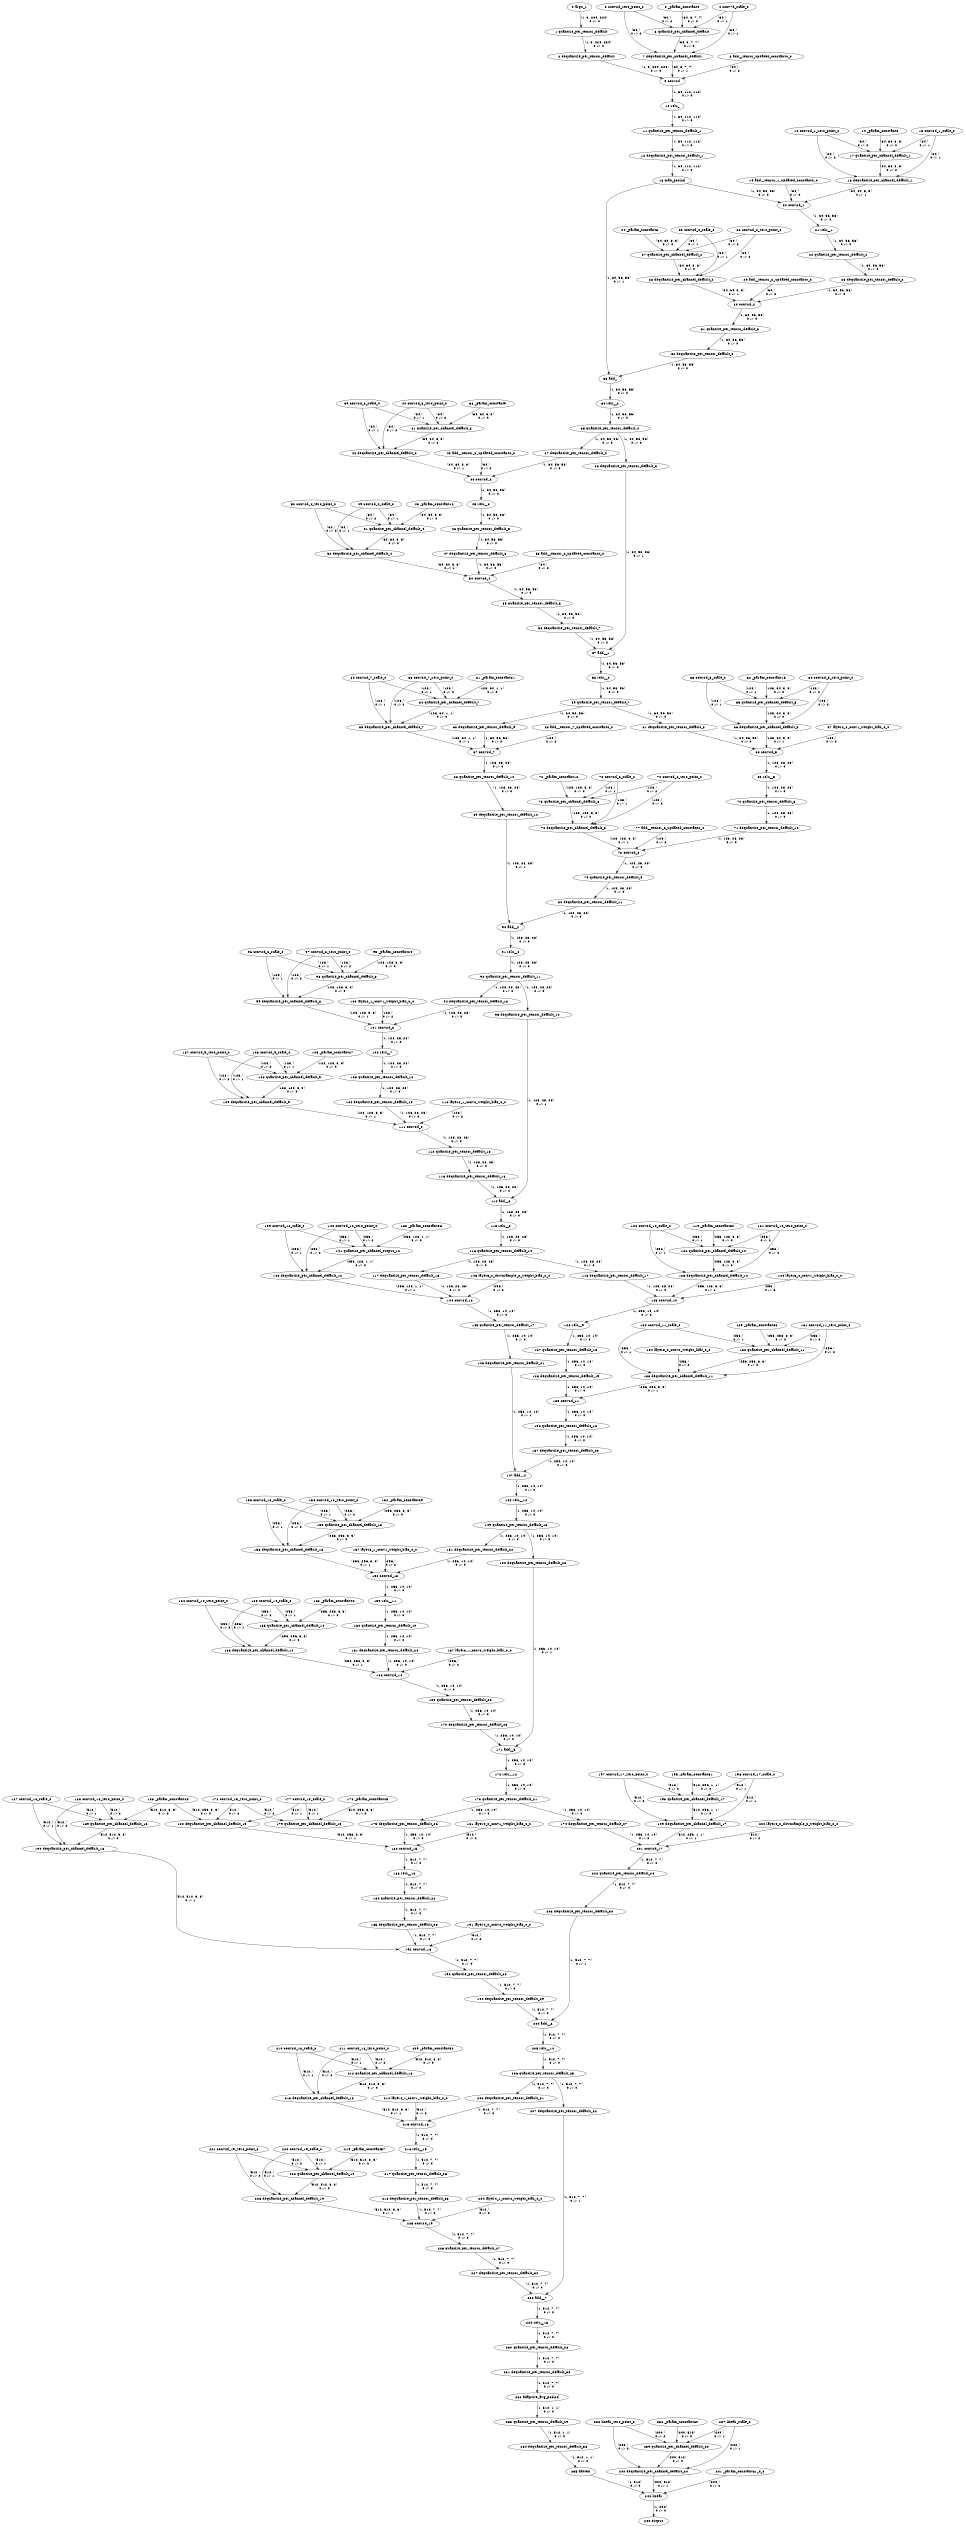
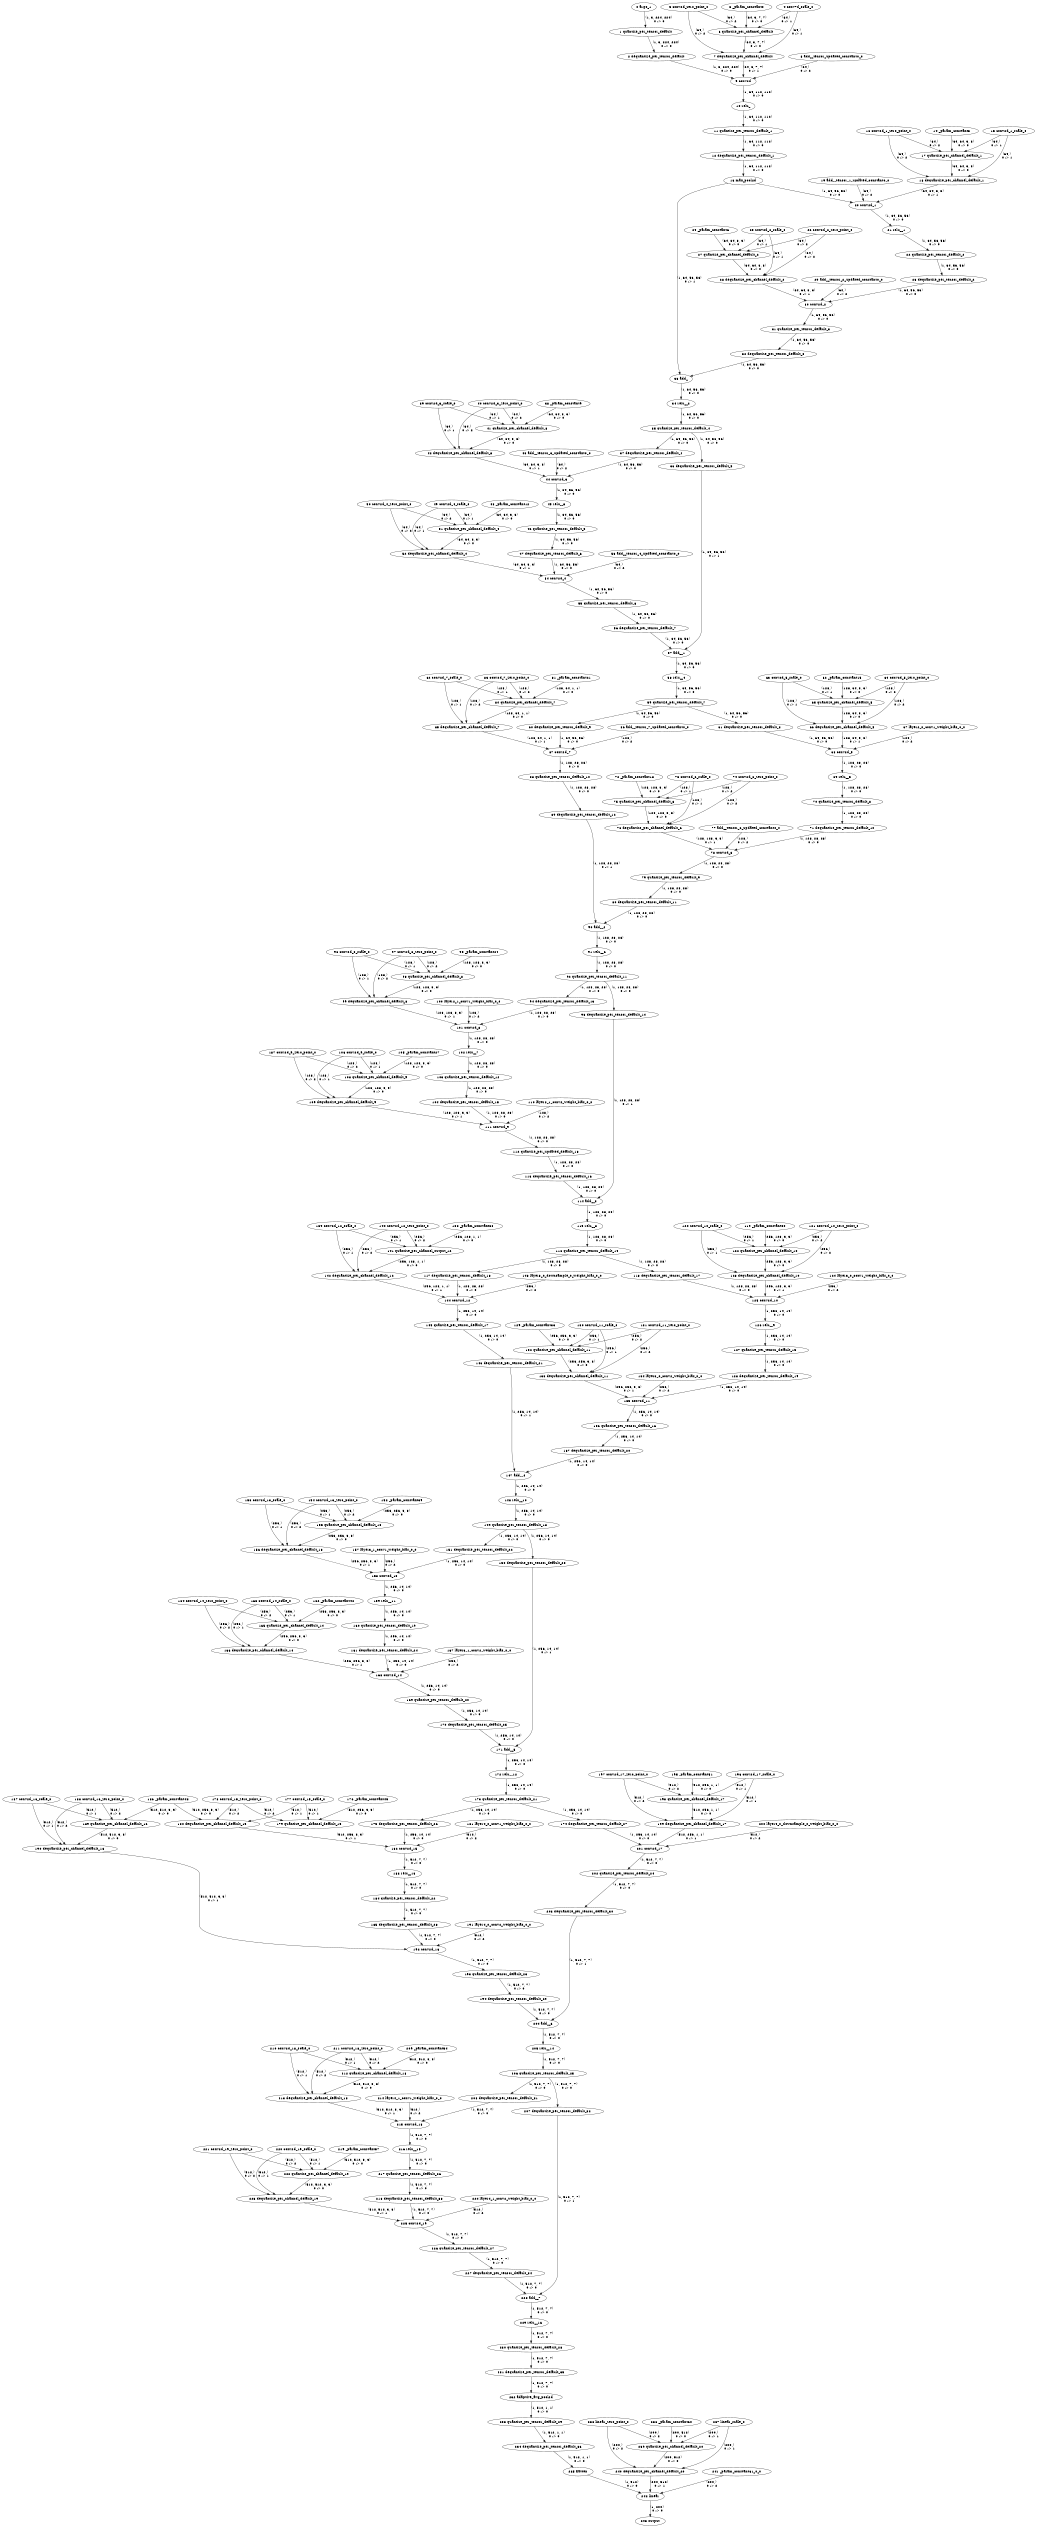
(460, 1152) -> (546, 1152)
(679, 1362) -> (655, 1388)
